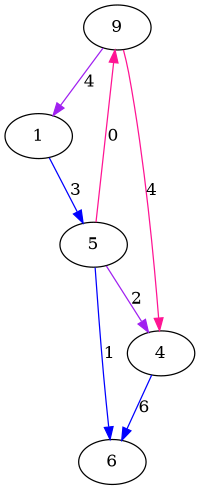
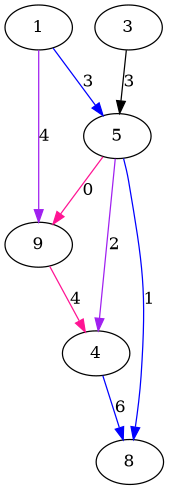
none -> (129, 27)
(82, 77) -> (39, 130)
(112, 462) -> (130, 462)
